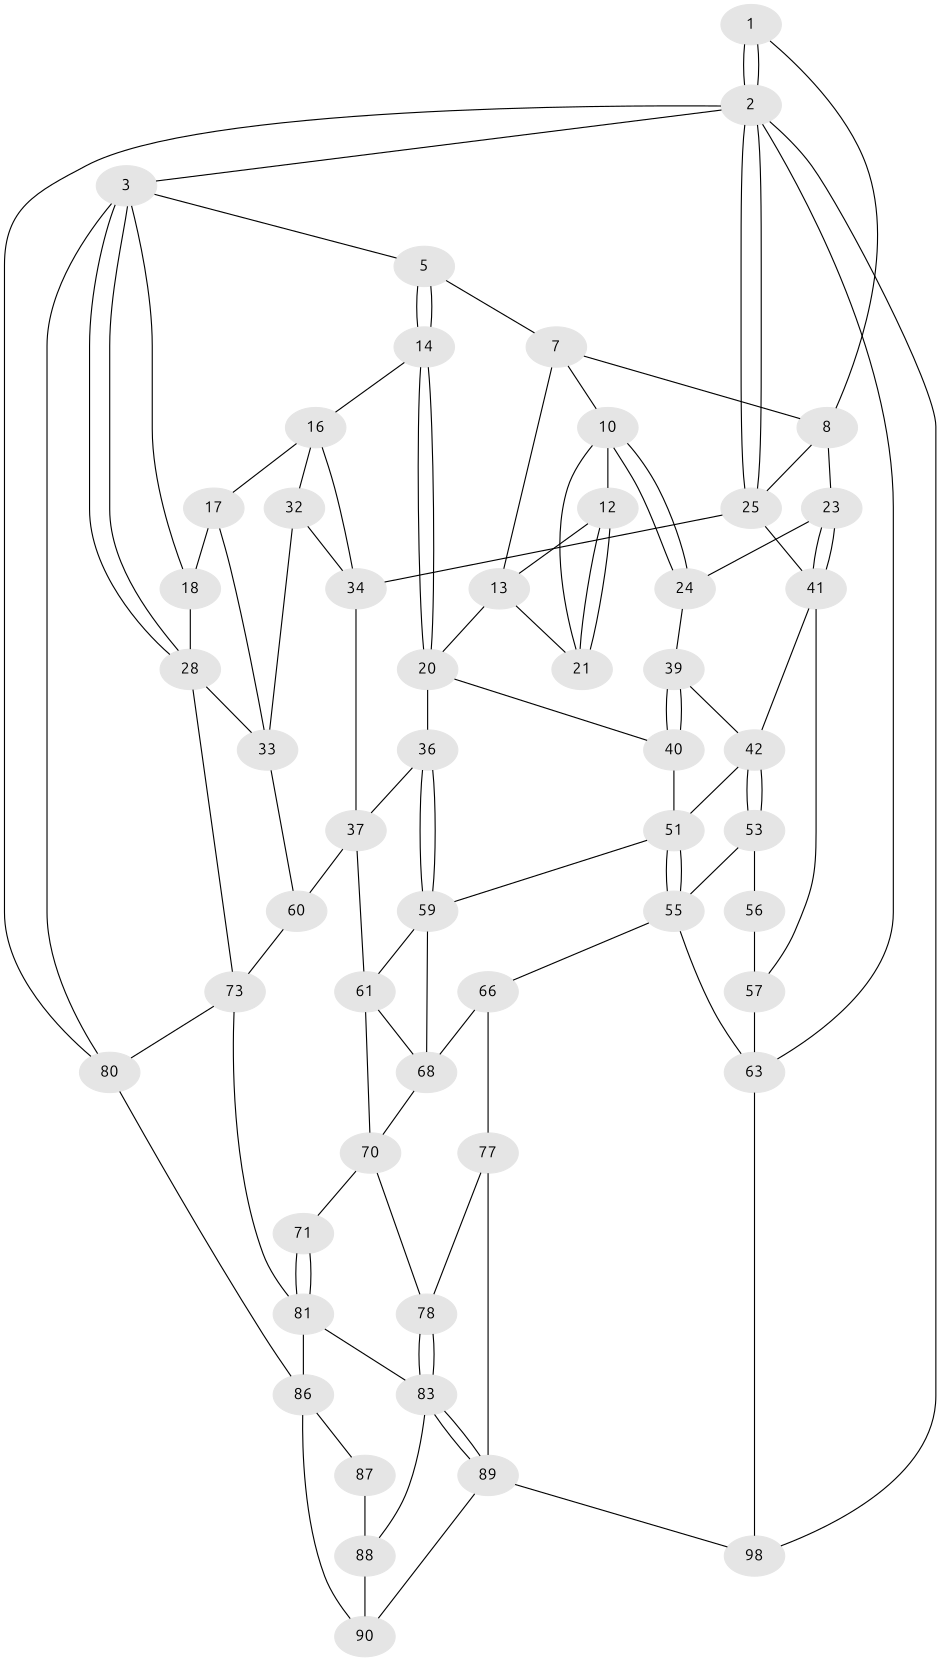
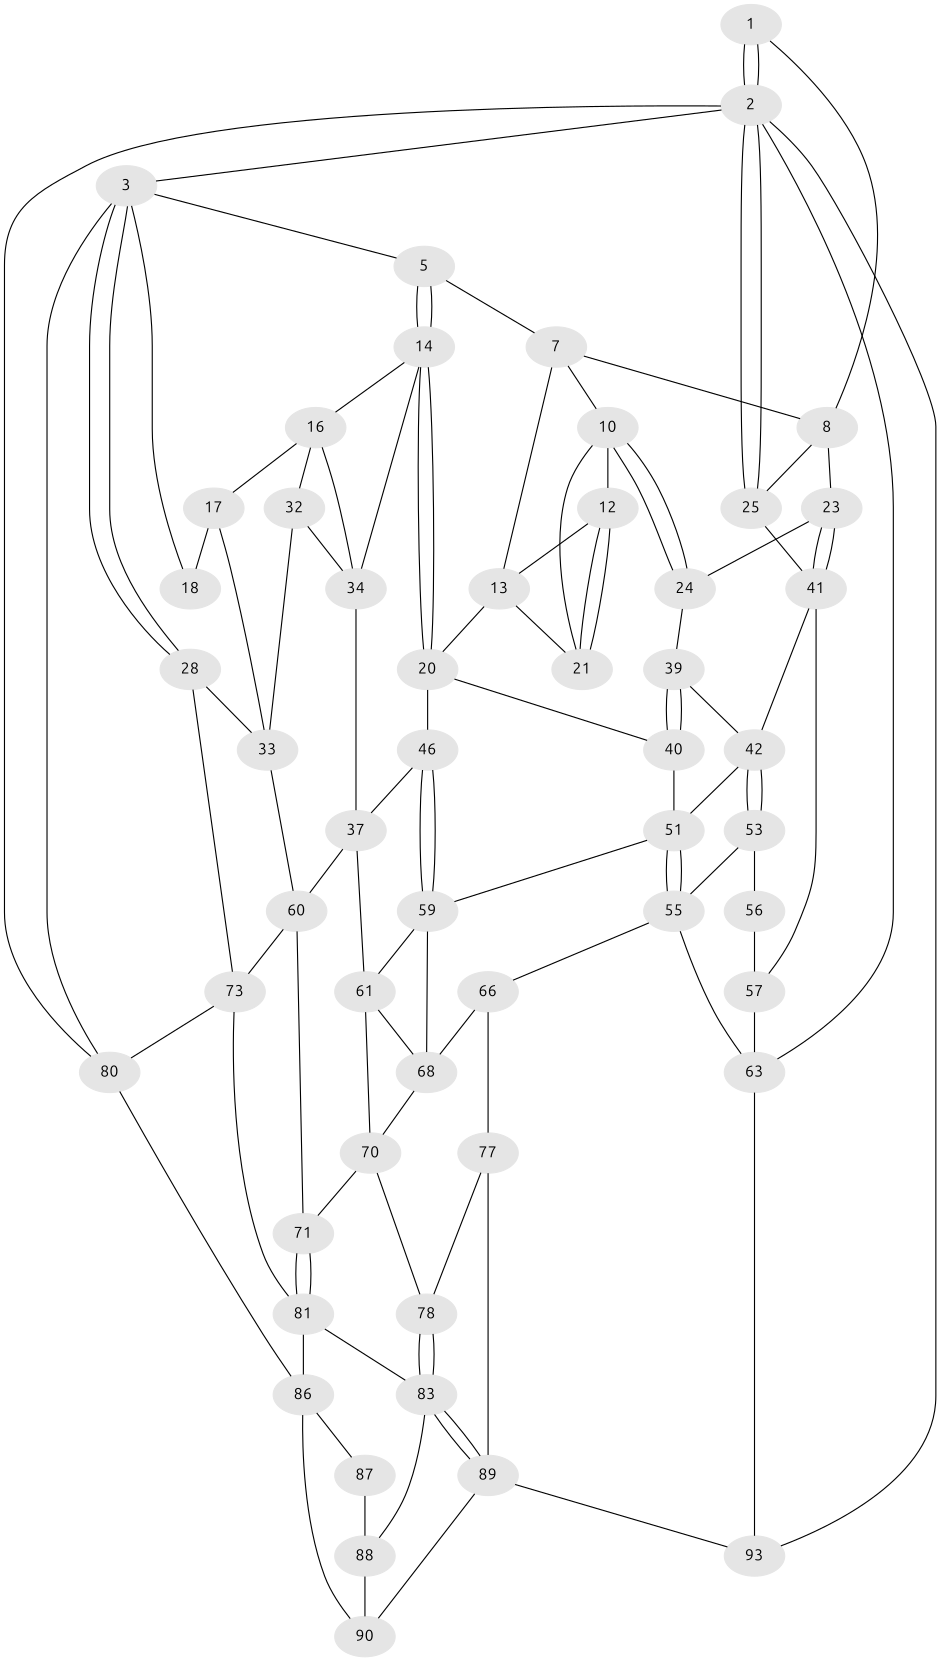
(570, 545) -> (390, 468)
(190, 629) -> none
(428, 750) -> (428, 750)
none -> (300, 1072)
(755, 1556) -> (755, 1556)
